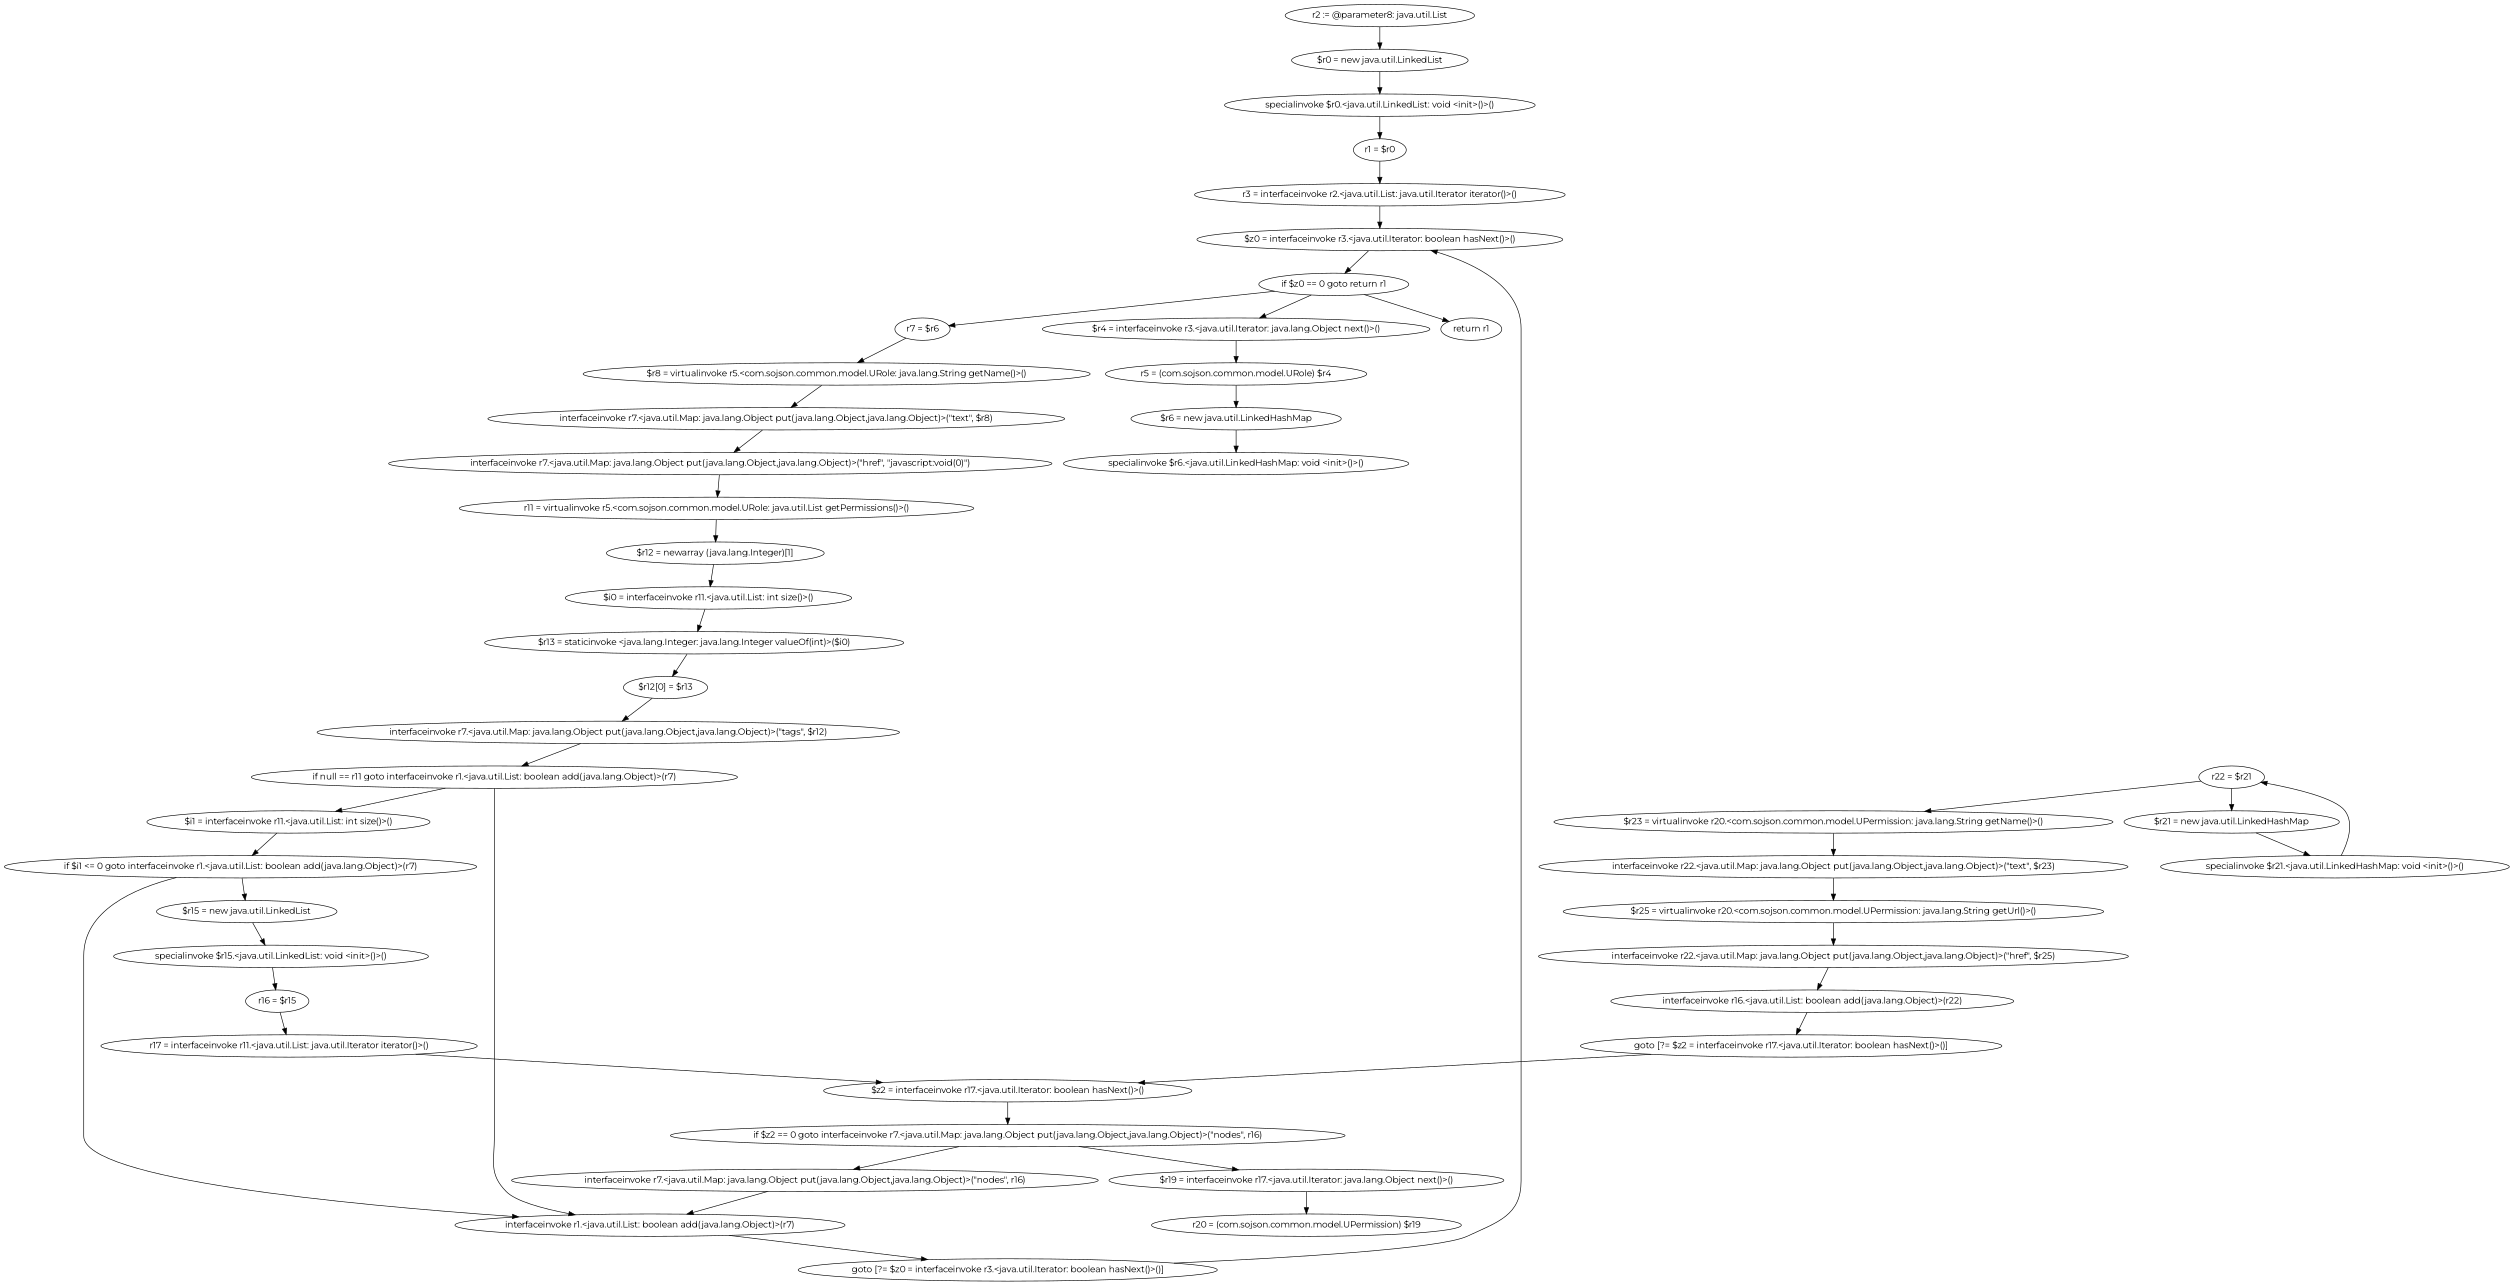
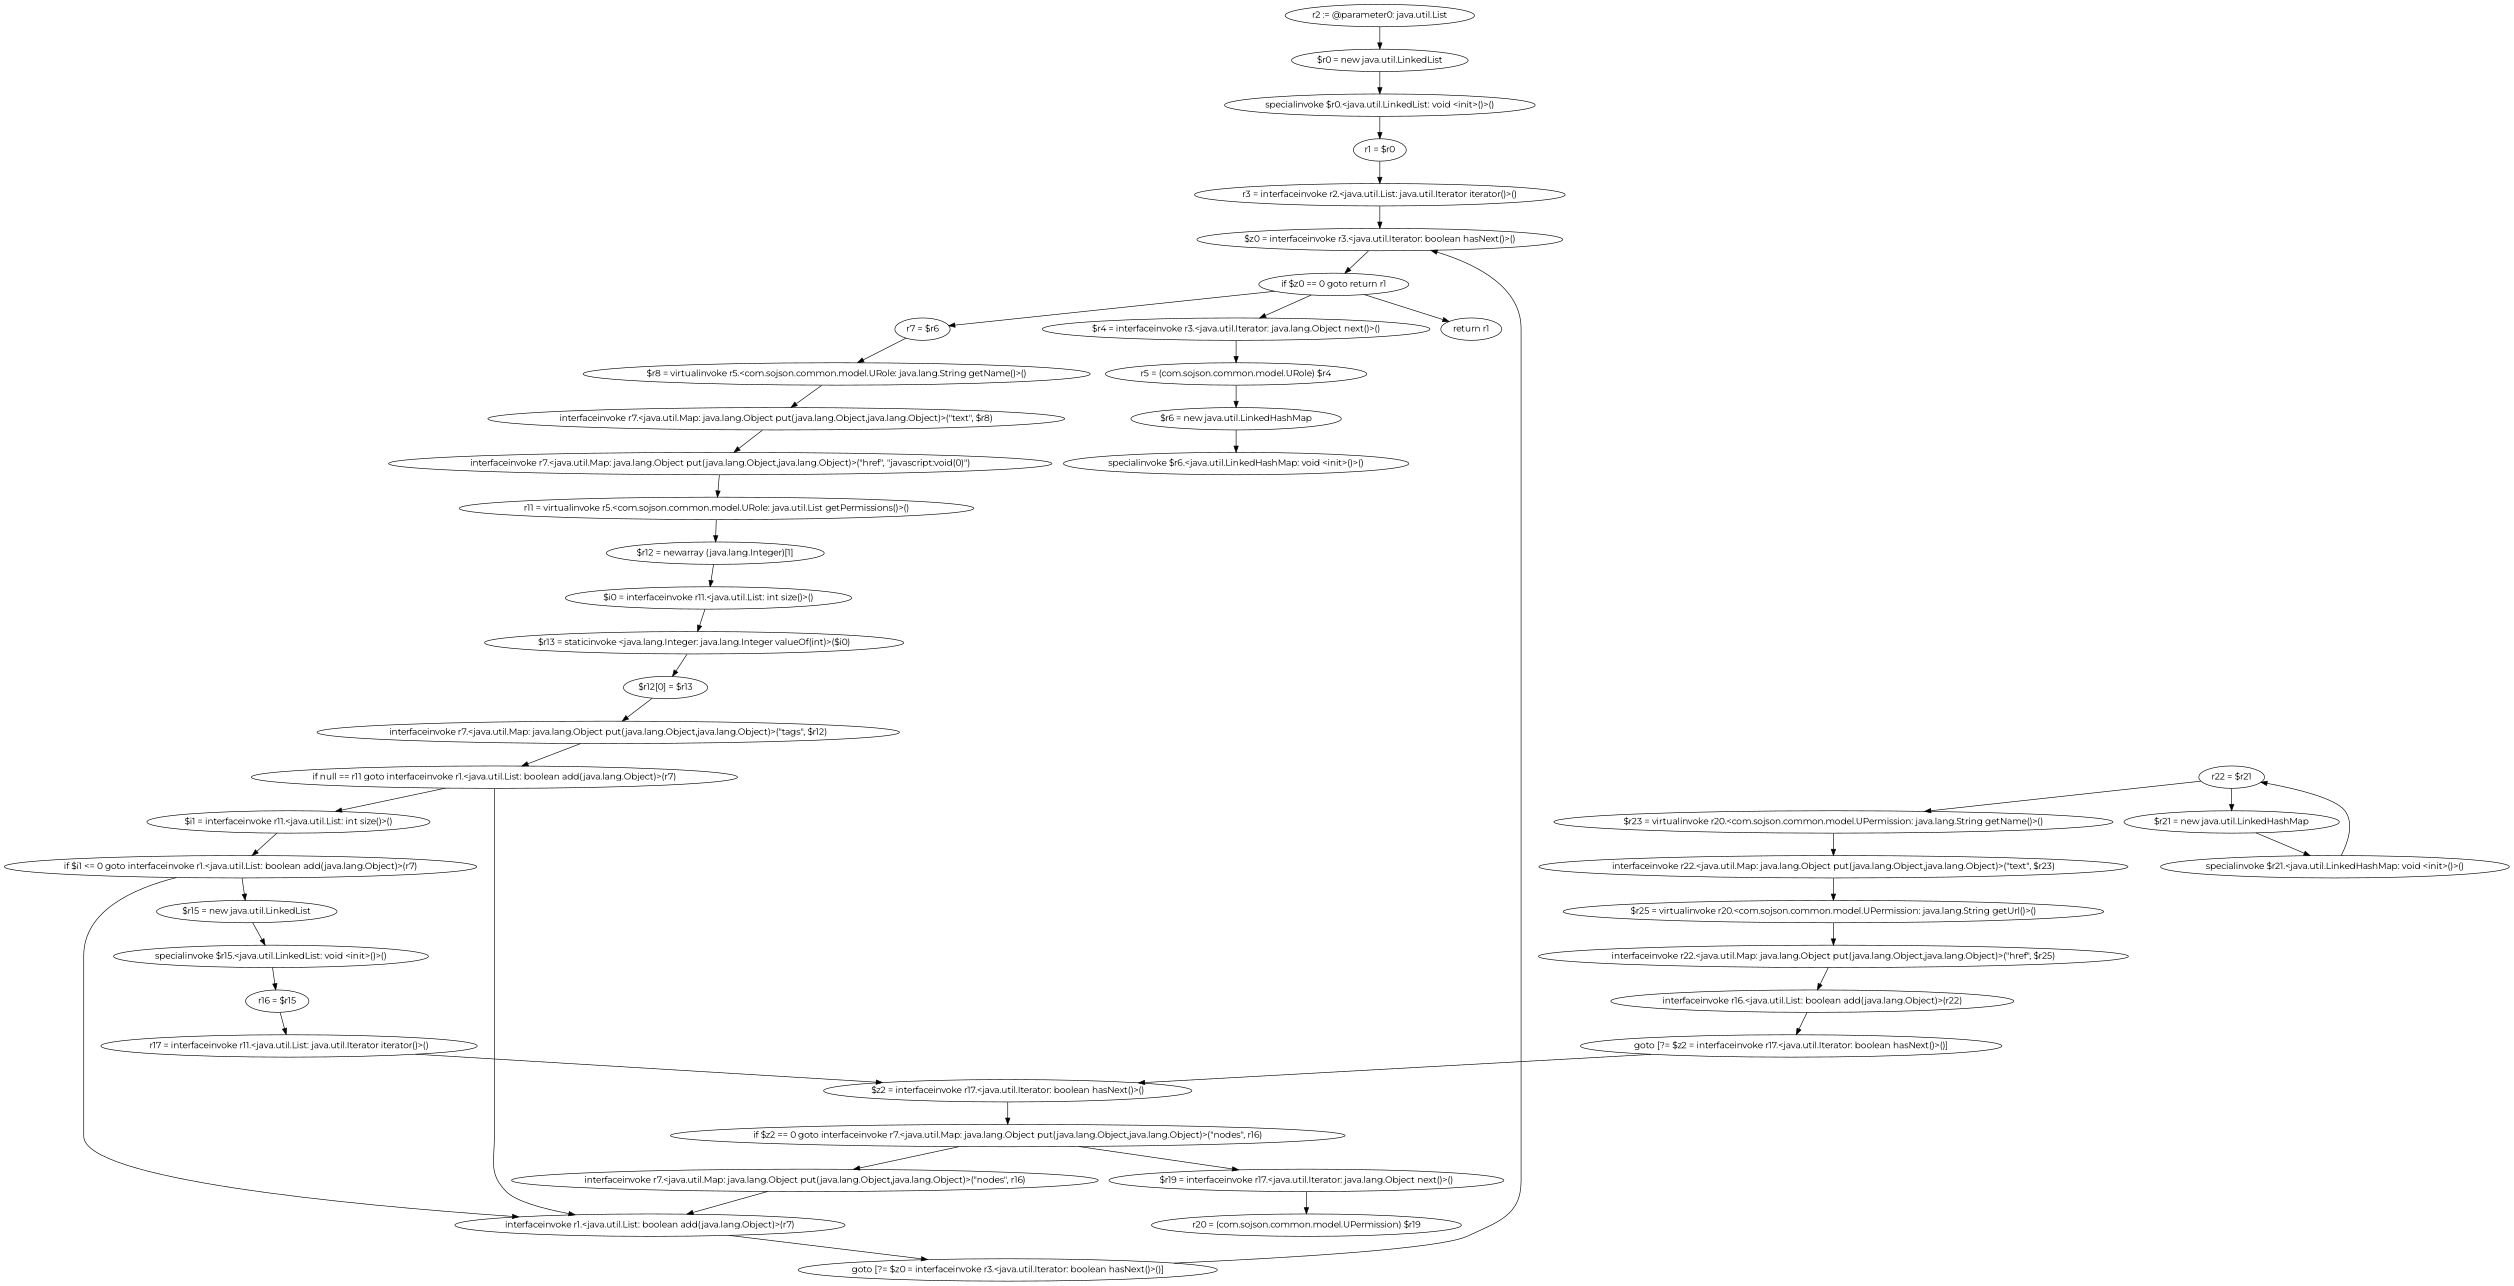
(1380, 16) -> (1380, 16)
